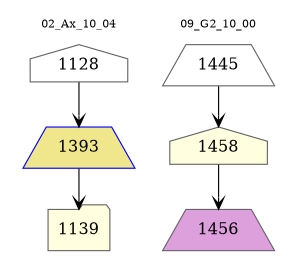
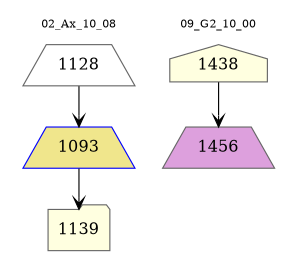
(79, 25) -> (79, 25)
(79, 65) -> (79, 65)
(219, 65) -> none
(79, 148) -> (79, 148)
(219, 148) -> (219, 65)
